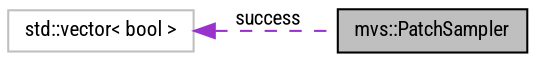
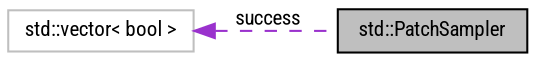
(433, 31) -> (433, 31)
